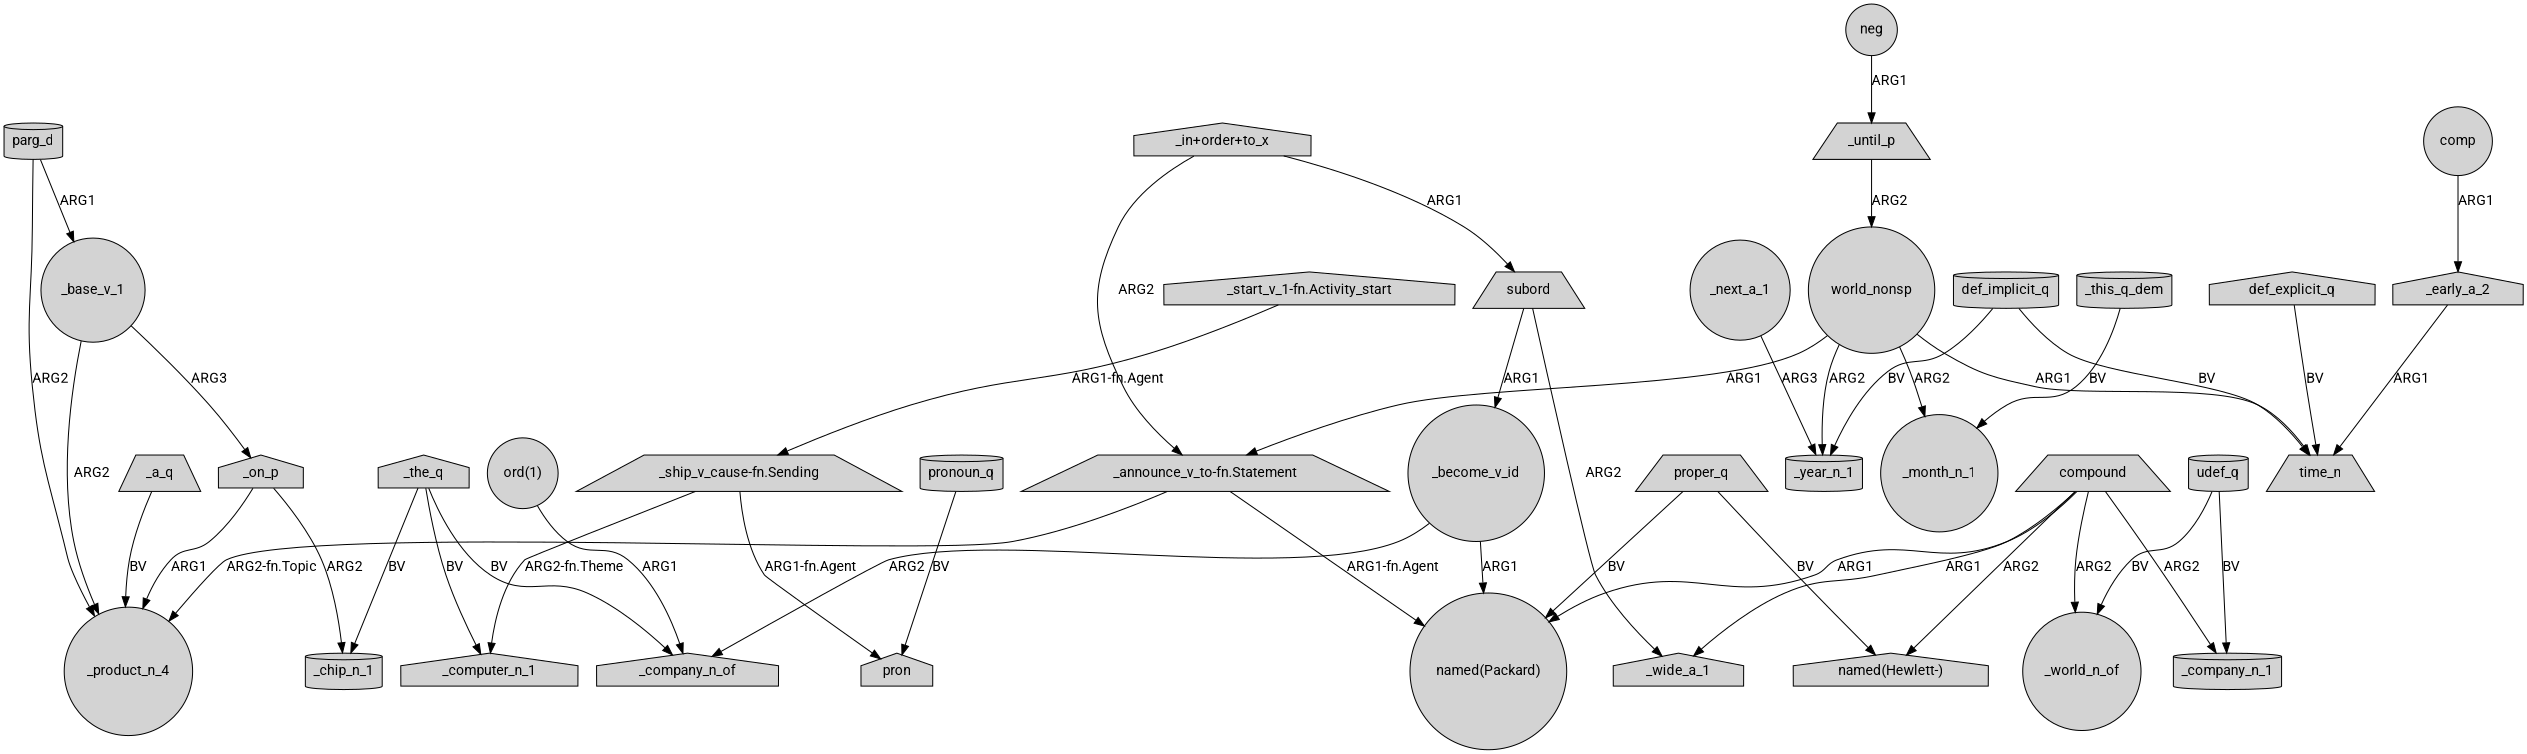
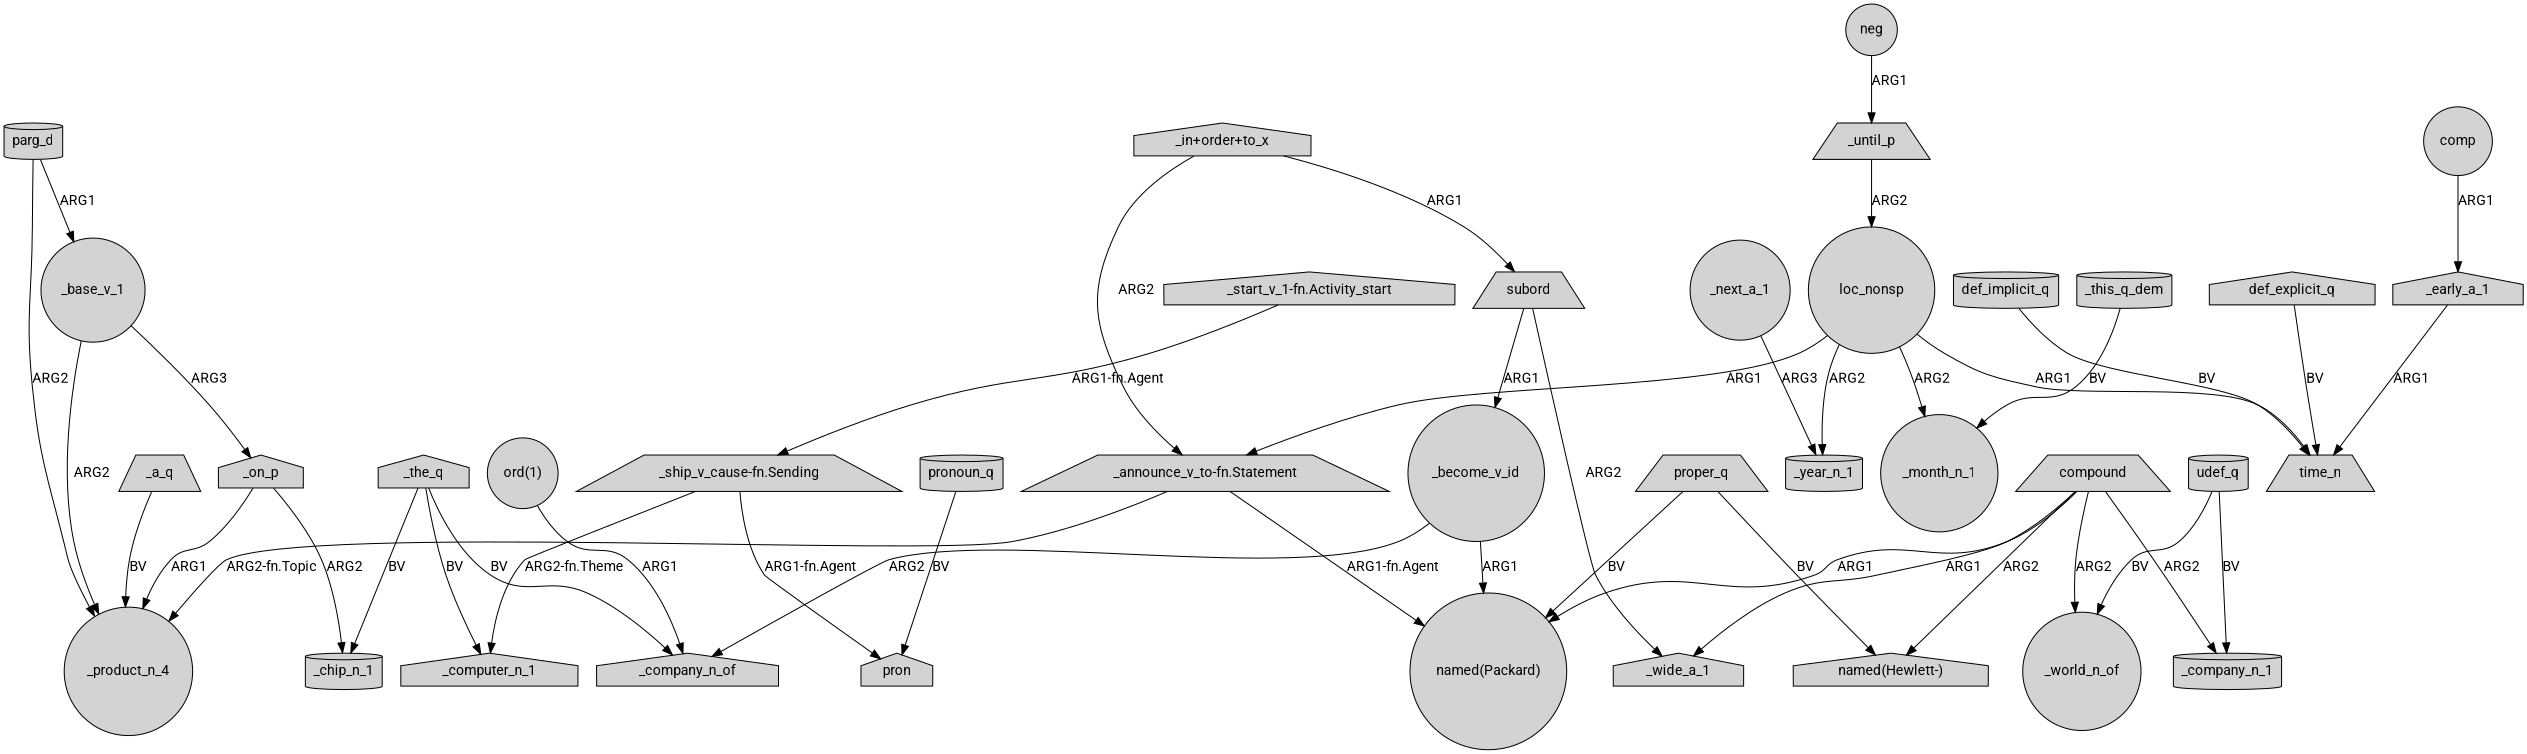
(1872, 290) -> (1872, 290)
(2458, 290) -> (2458, 290)
(1898, 366) -> none
